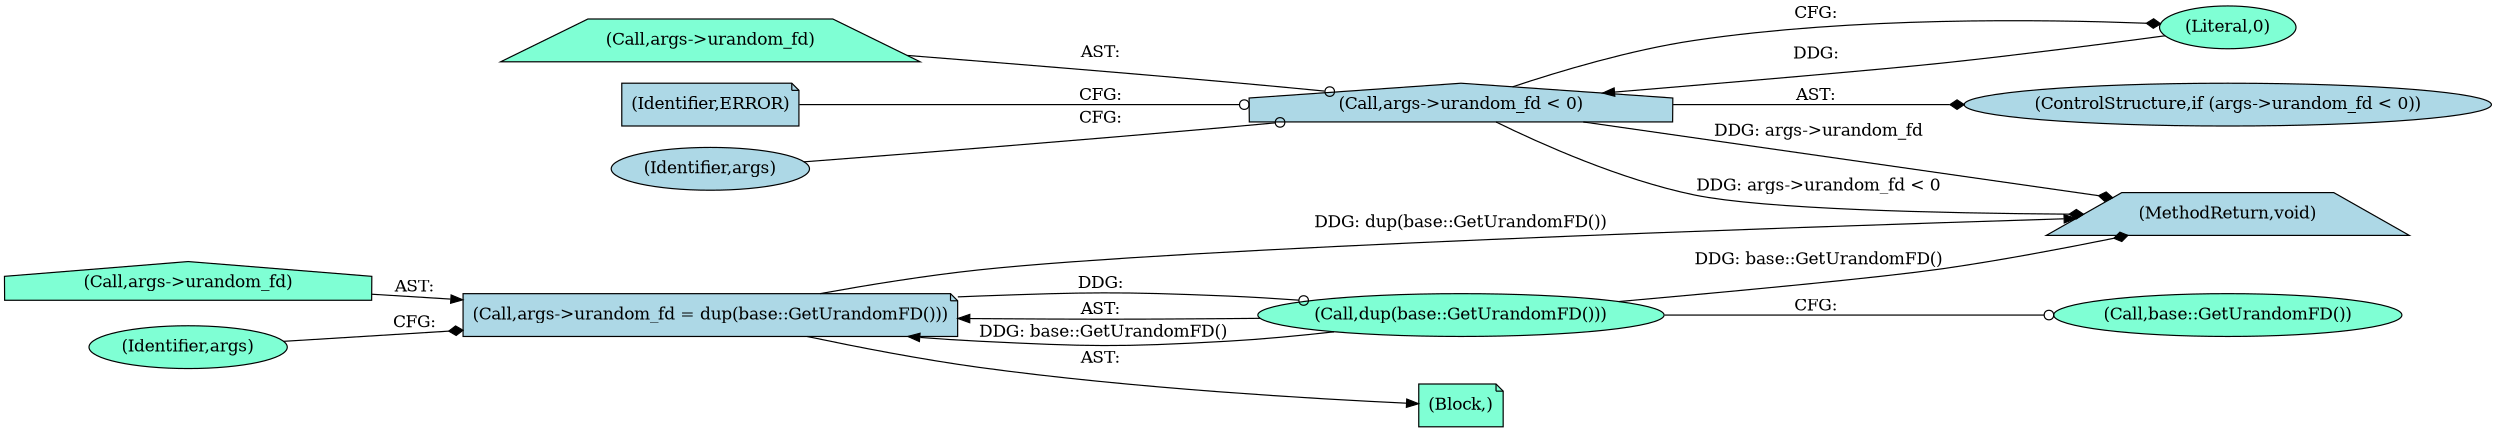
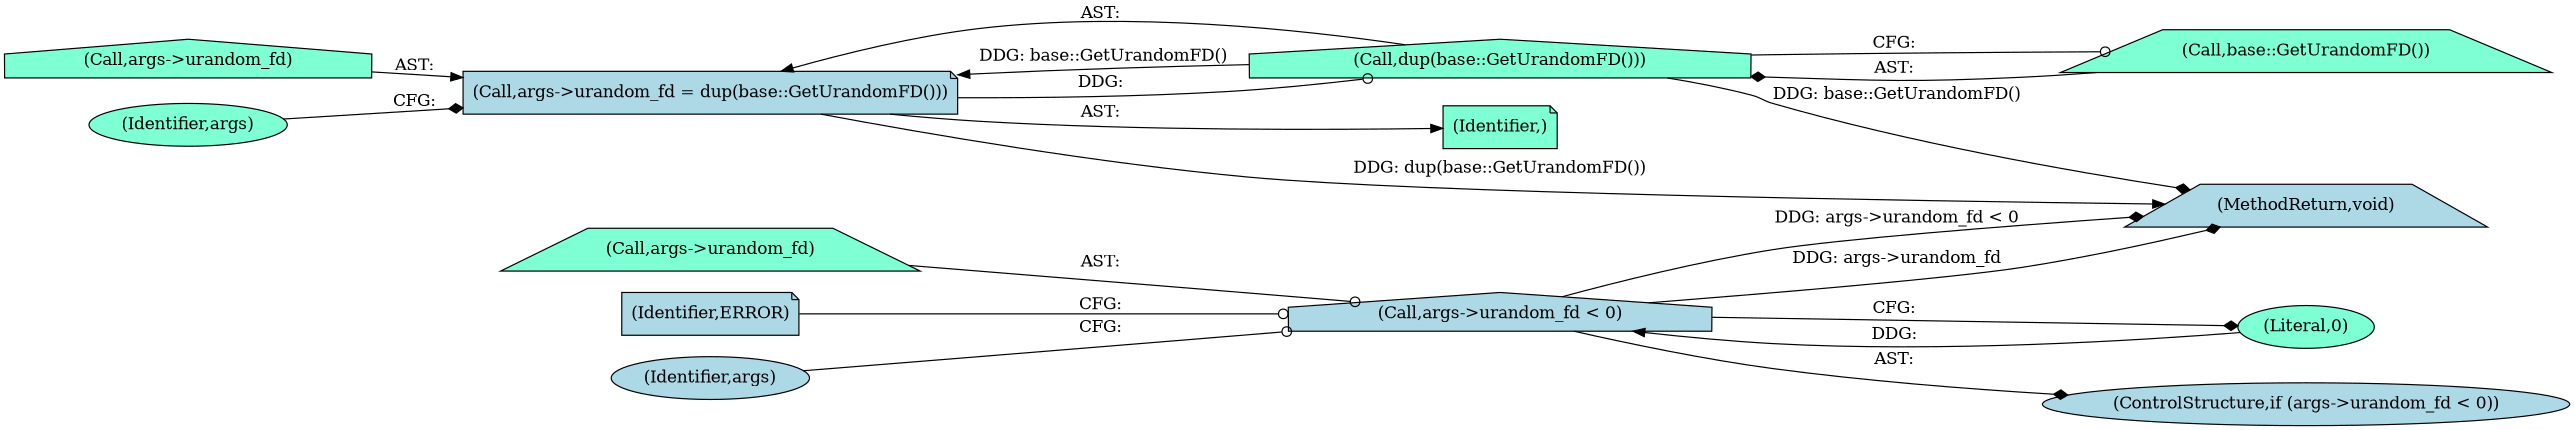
none -> (1931, 80)
(1461, 315) -> (1500, 61)
(2228, 315) -> (2306, 51)
(1461, 405) -> (1500, 127)
